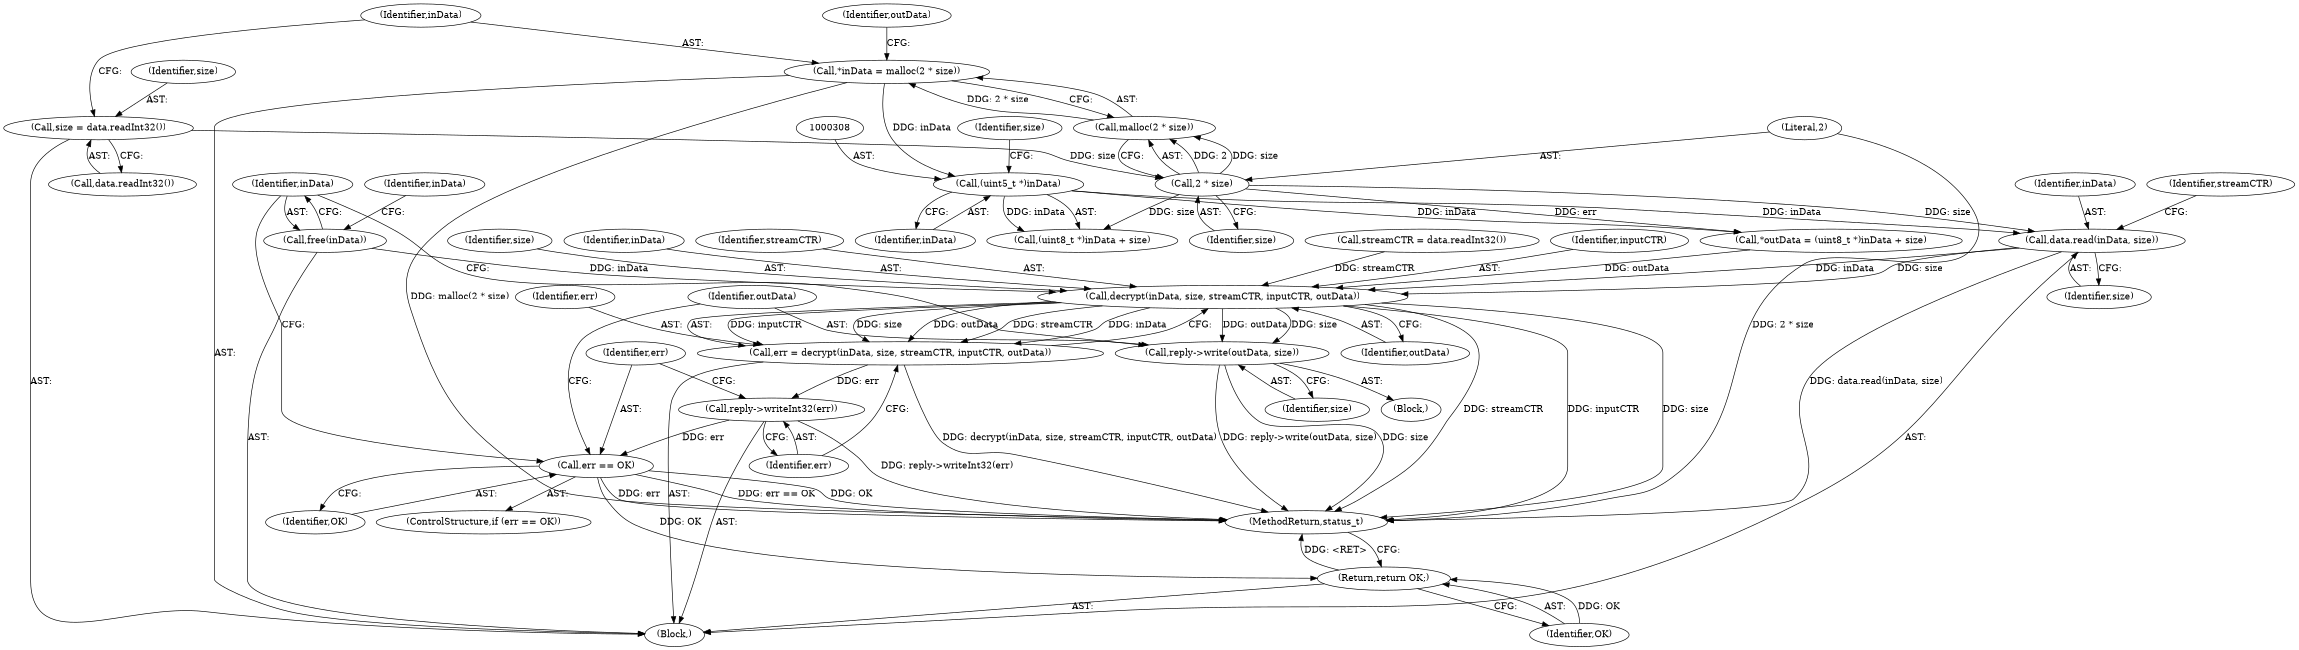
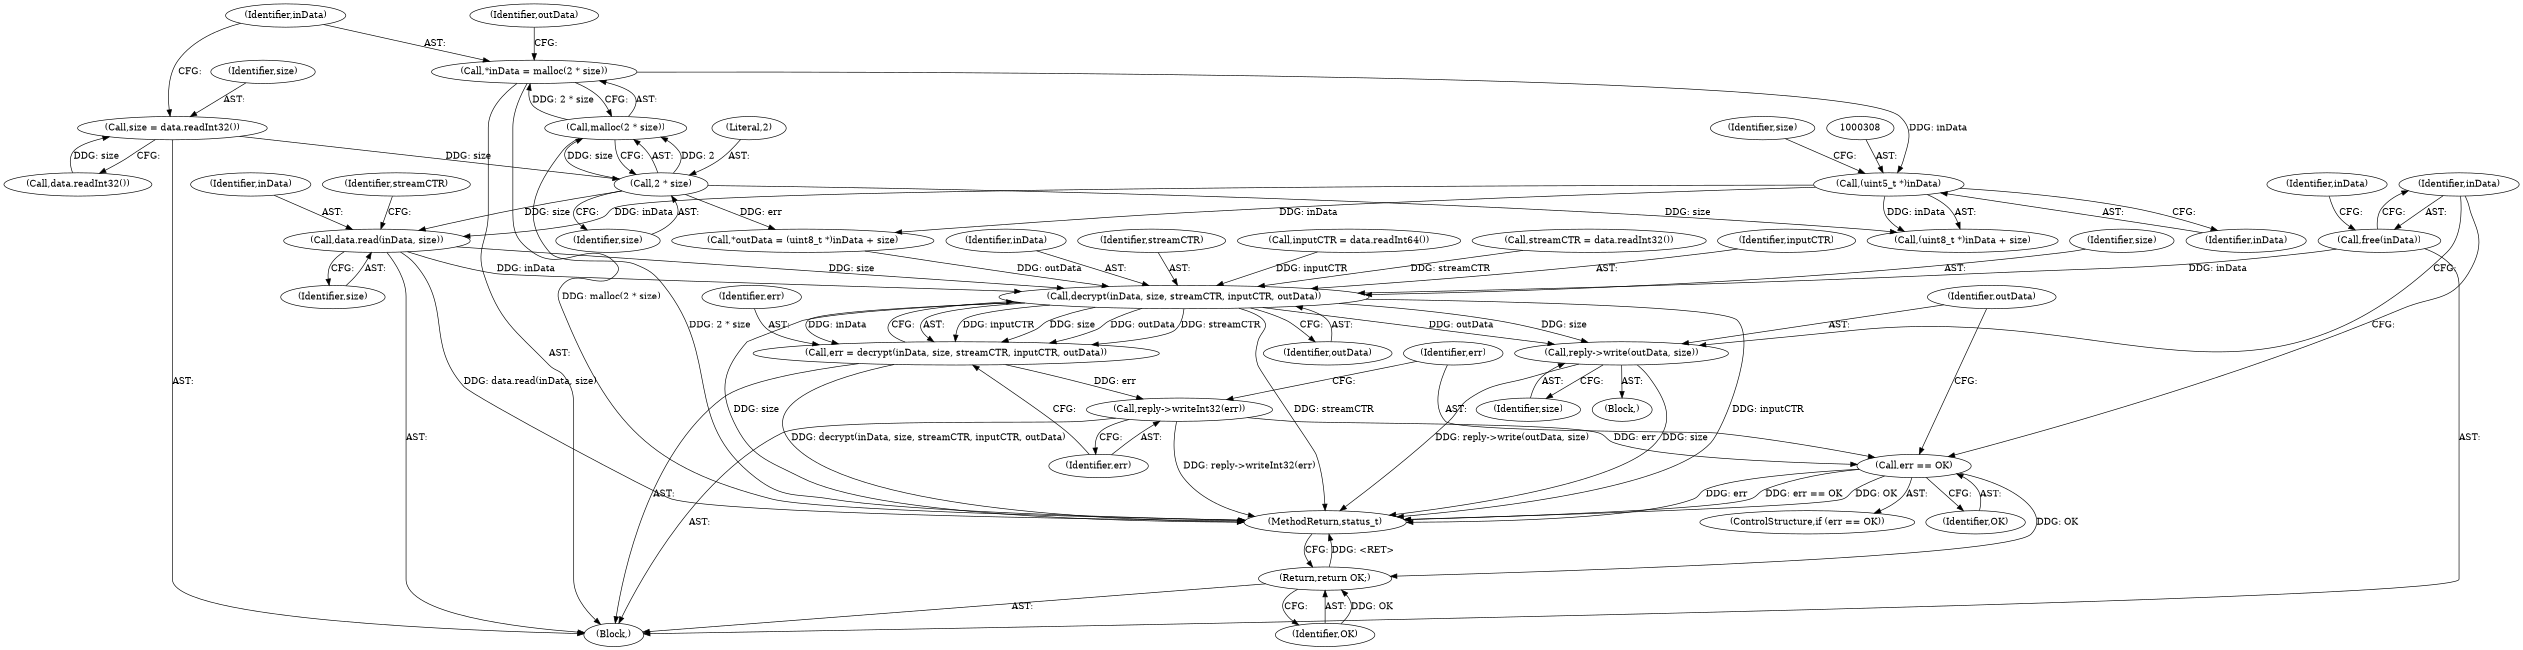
(101, 156) -> (96, 156)
none -> (1349, 241)
(1750, 326) -> (761, 481)
